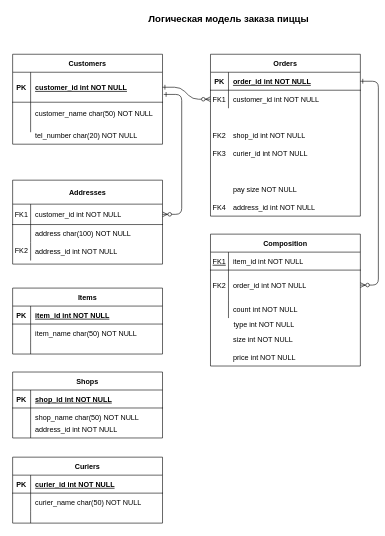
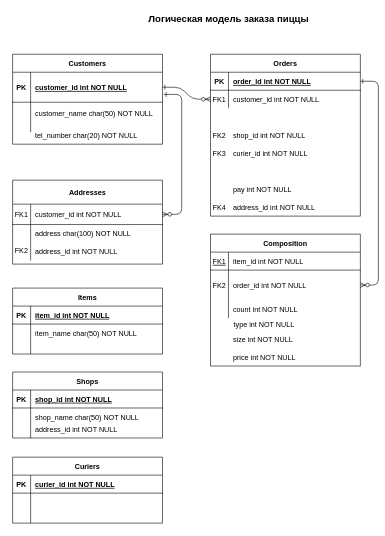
(263, 190) -> (261, 190)
(96, 503) -> none
